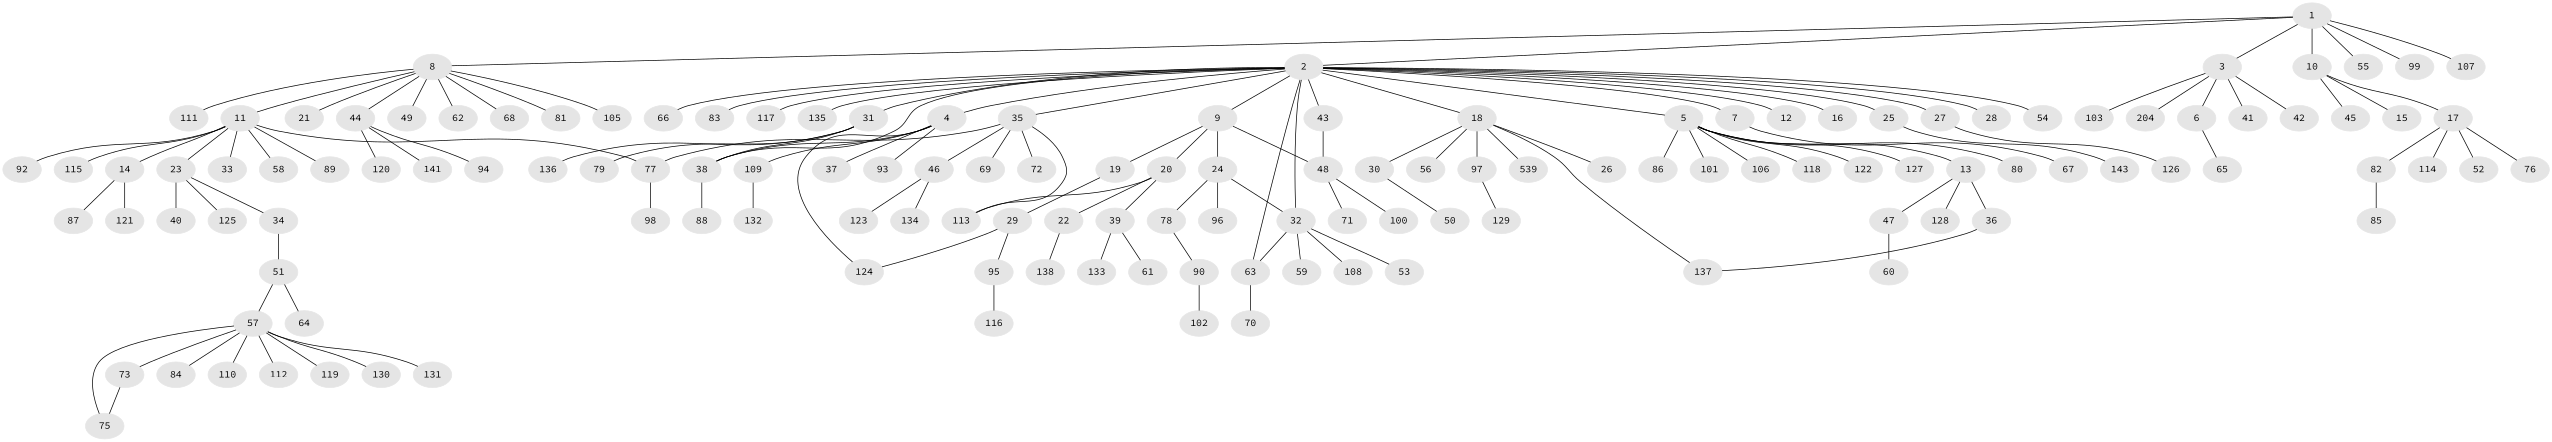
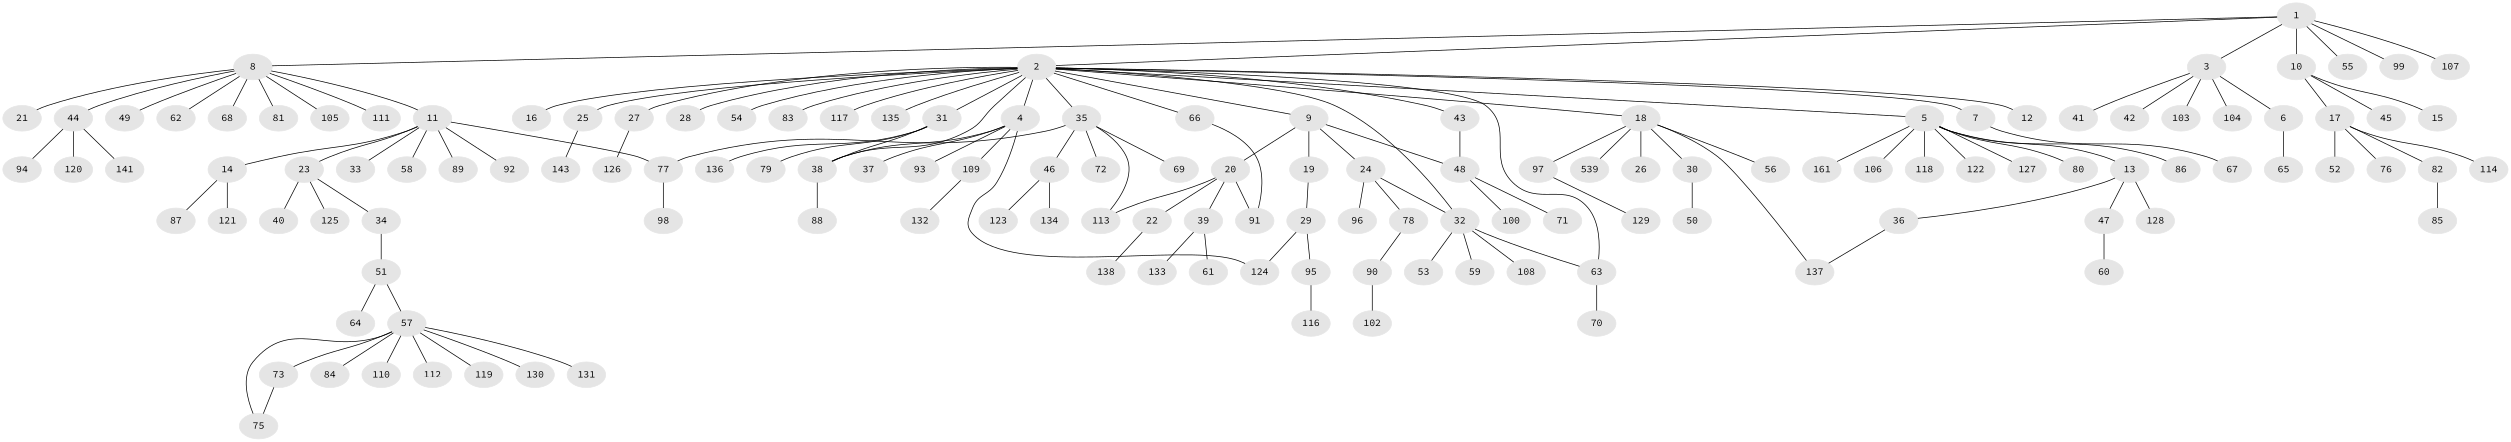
(2145, 118) -> (2232, 118)
(73, 170) -> none
(1709, 170) -> (1822, 170)
none -> (1255, 221)
